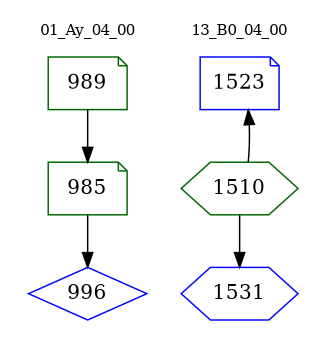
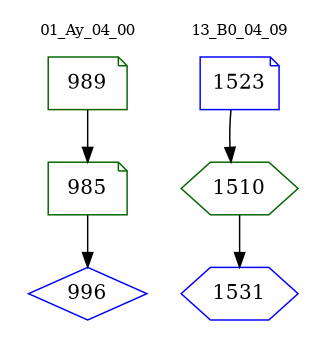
(240, 31) -> (240, 31)
(249, 143) -> (230, 129)
